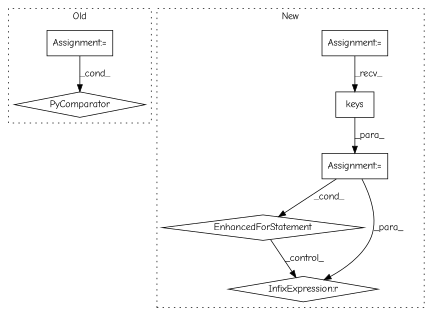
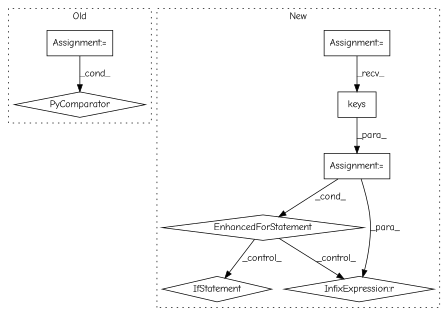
none -> (217, 289)
